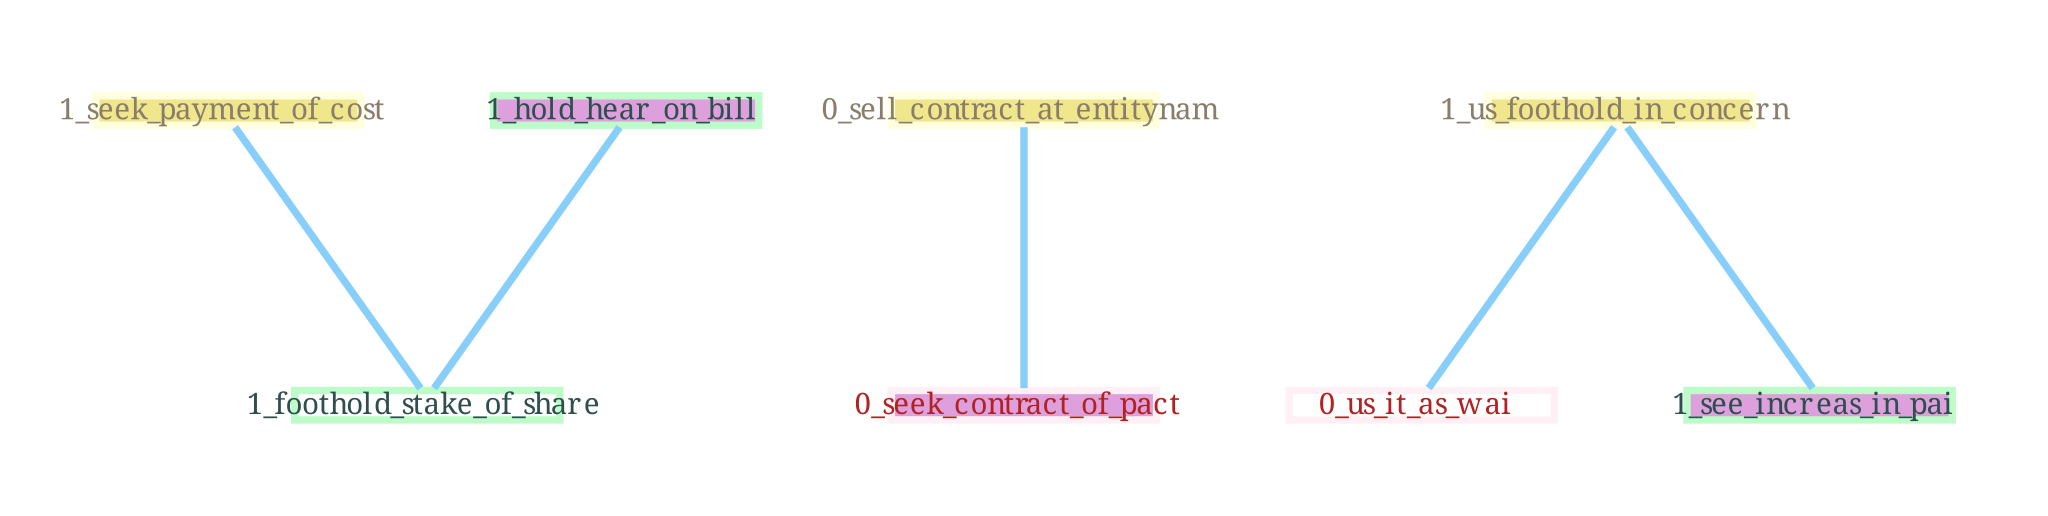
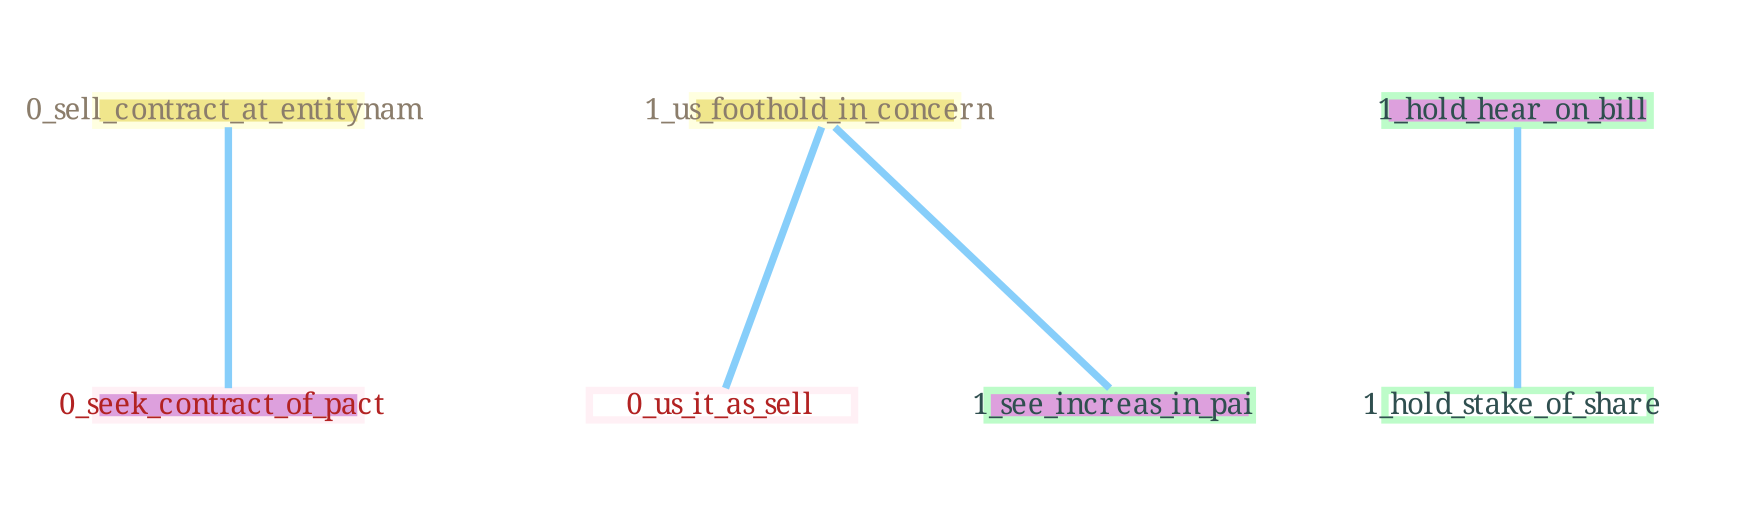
(228, 110) -> none
(427, 405) -> (1518, 405)
(1422, 405) -> (722, 405)
